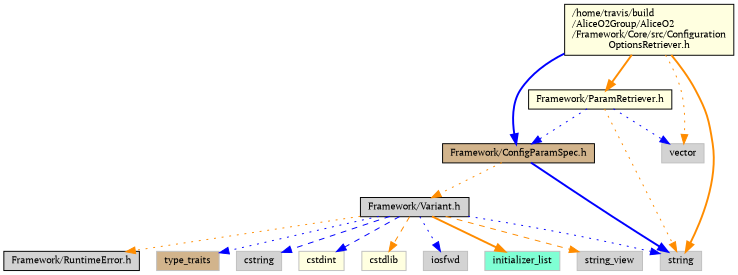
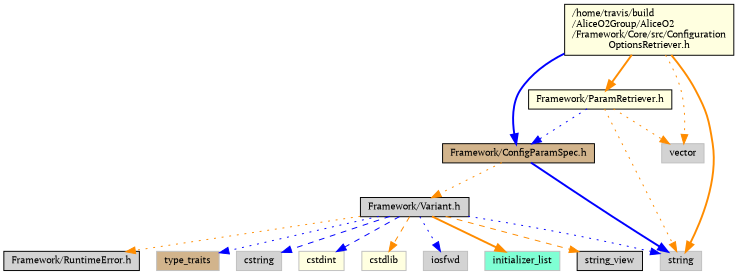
(637, 124) -> (637, 124)
(610, 261) -> (610, 261)
